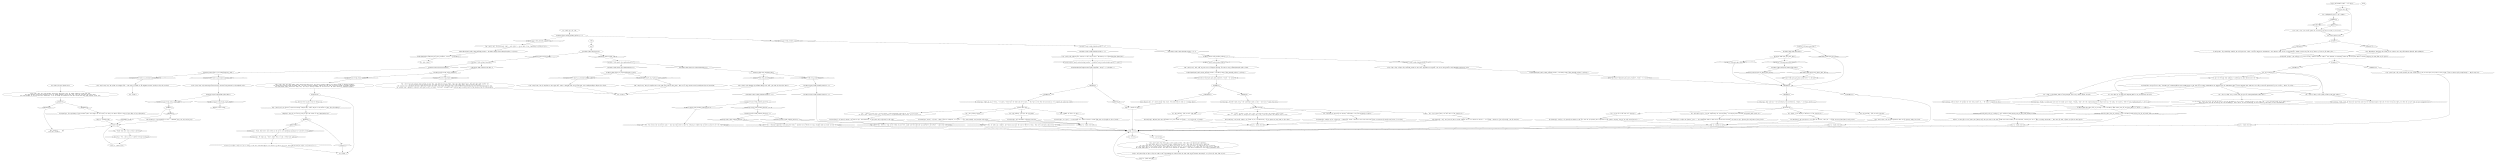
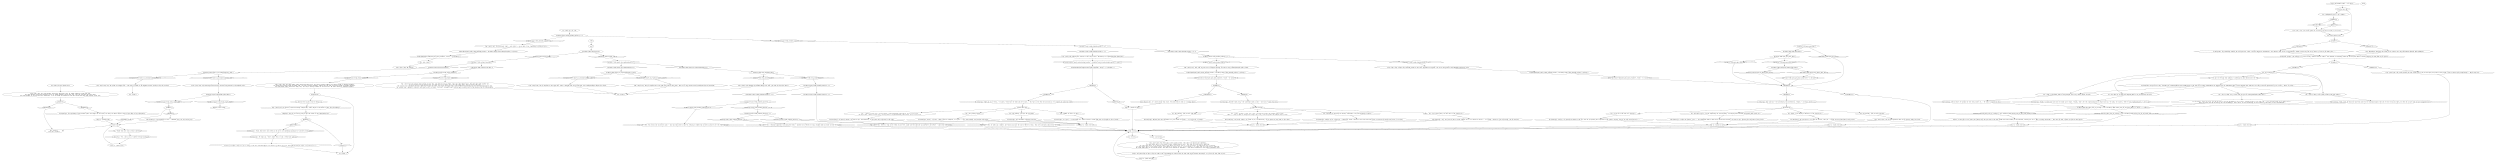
none -> (405, 67)
